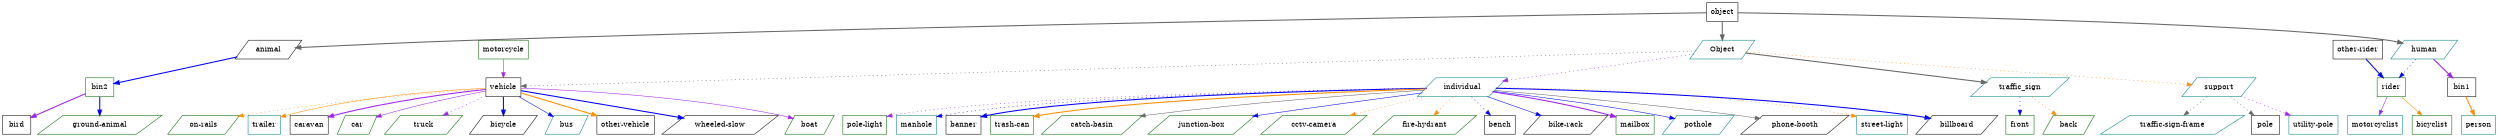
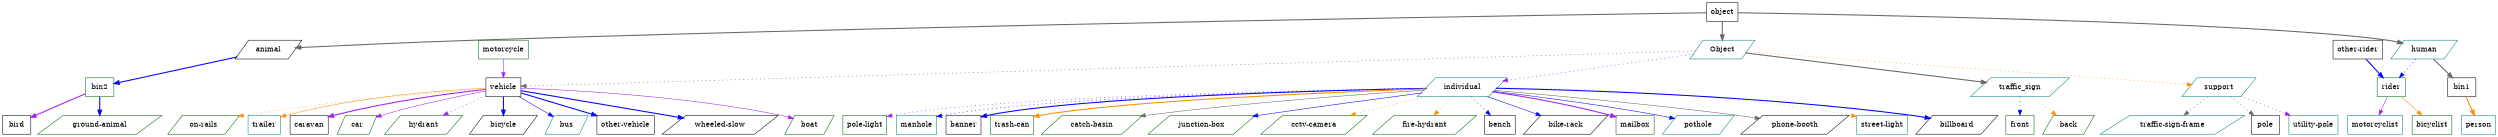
(2441, 67) -> (2441, 67)
(556, 104) -> (556, 104)
(424, 125) -> (424, 125)
